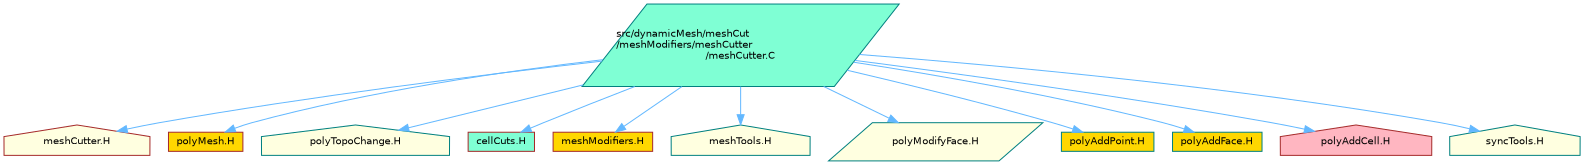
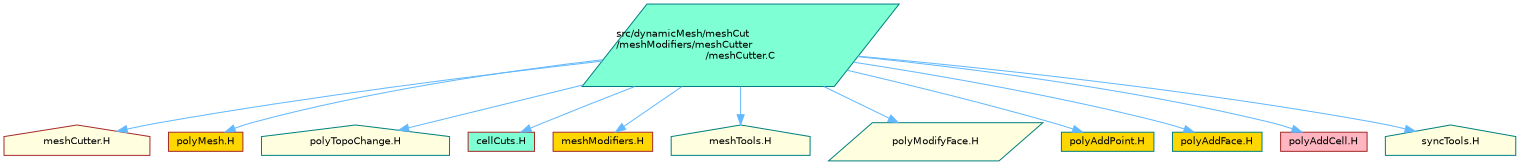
(1356, 142) -> (1324, 142)
